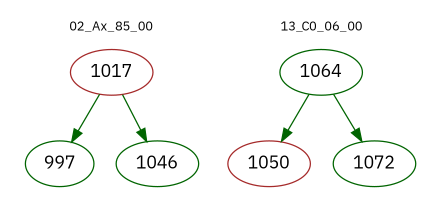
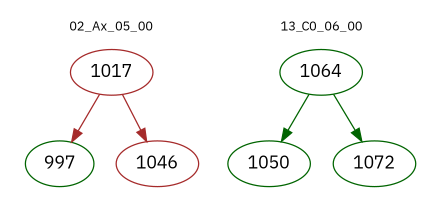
(112, 27) -> (112, 27)
(132, 112) -> (132, 112)
(89, 113) -> (89, 113)
(157, 164) -> (157, 164)
(269, 164) -> (269, 164)
